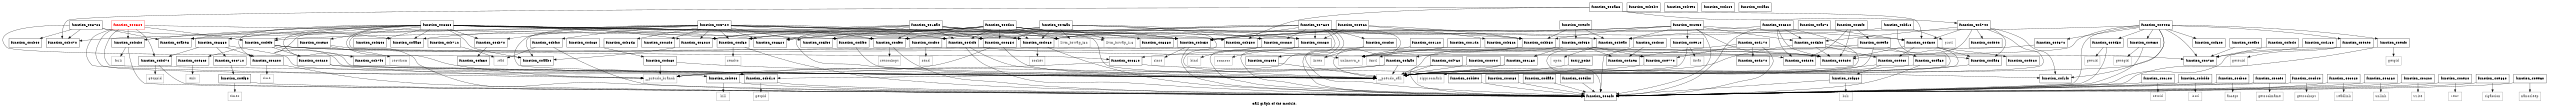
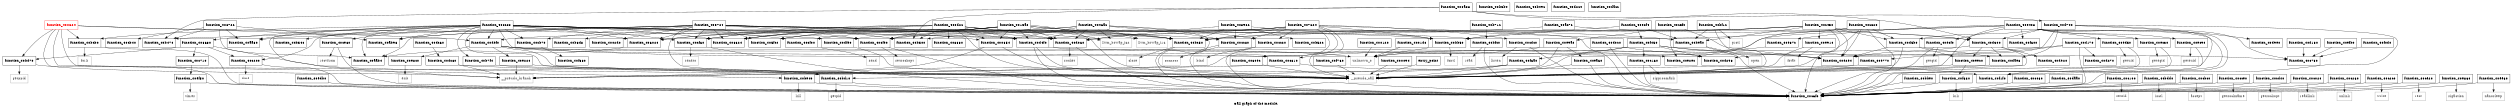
(484, 54) -> (1486, 33)
